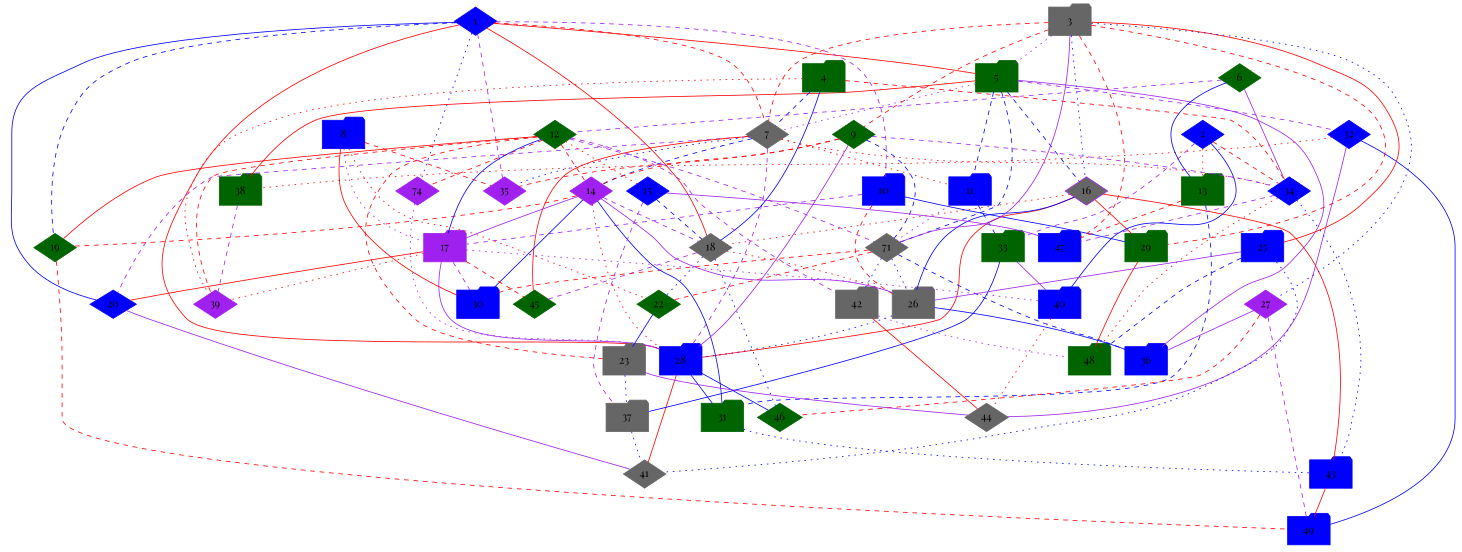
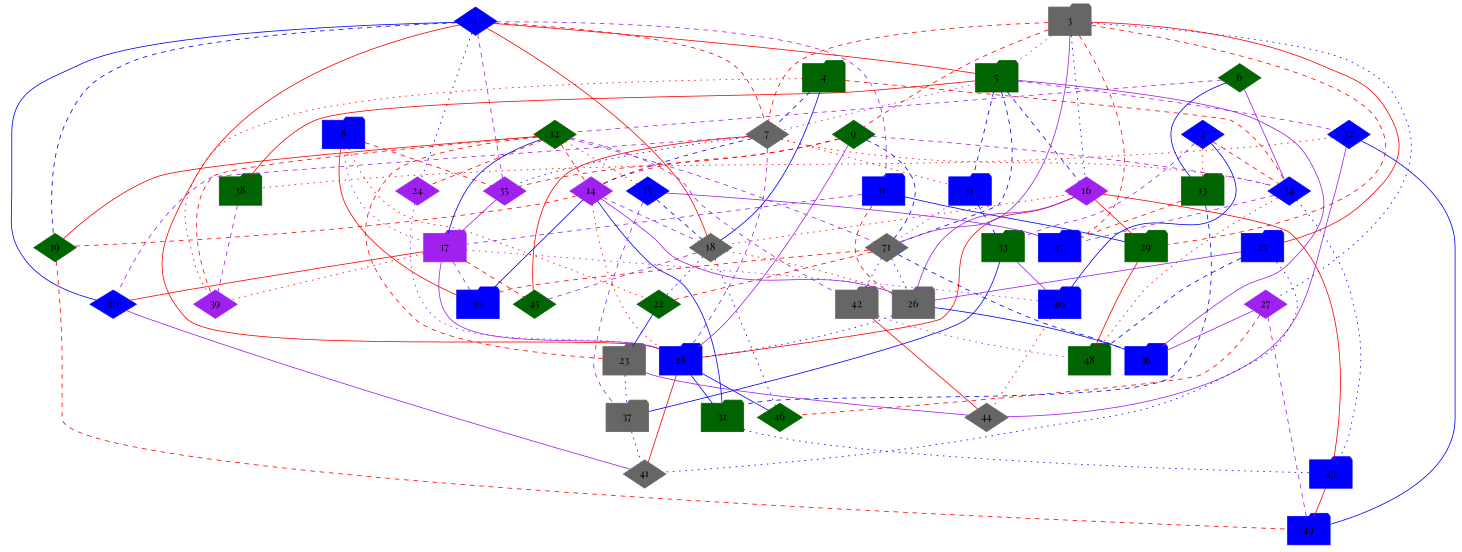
(417, 191) -> (417, 191)
(1086, 191) -> (1086, 191)
(522, 217) -> (476, 218)
(948, 234) -> (948, 234)
